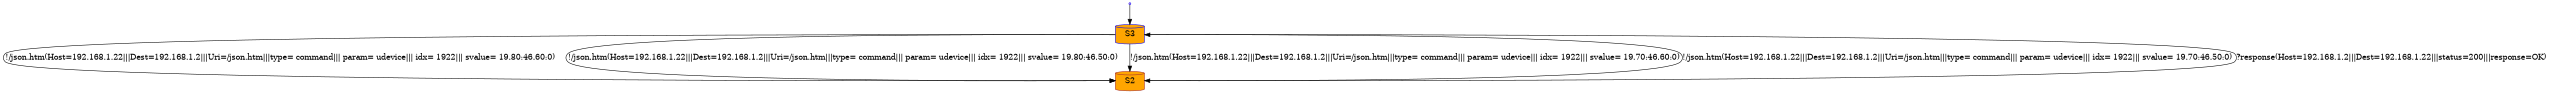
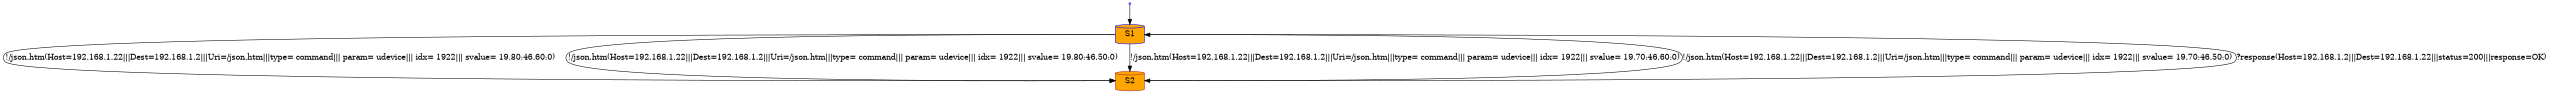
(1130, 34) -> (1130, 34)
